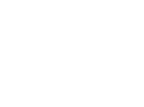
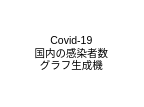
none -> (72, 53)
